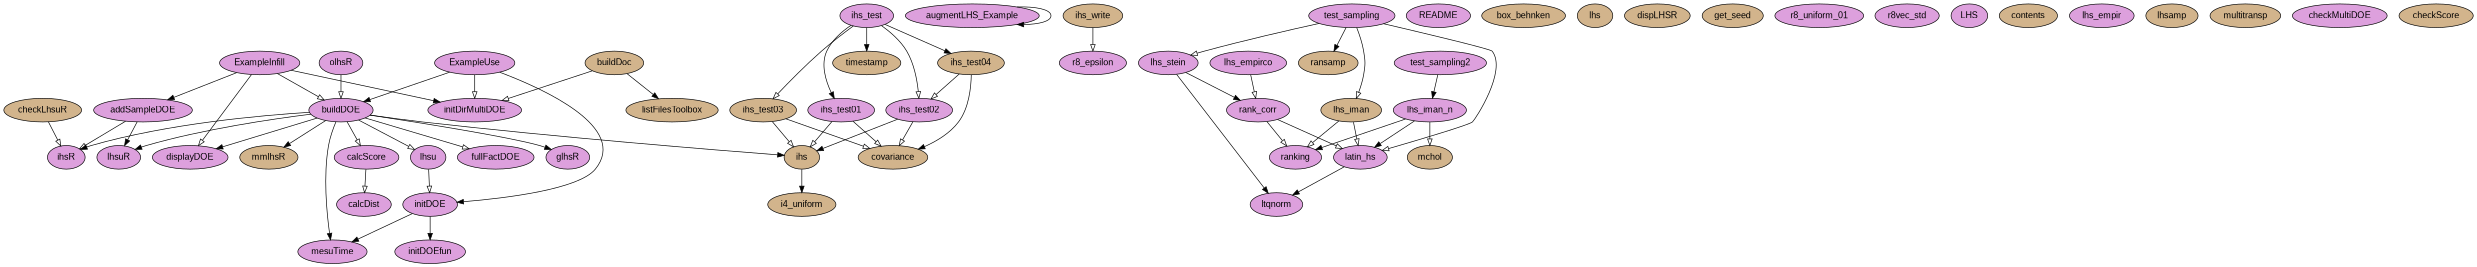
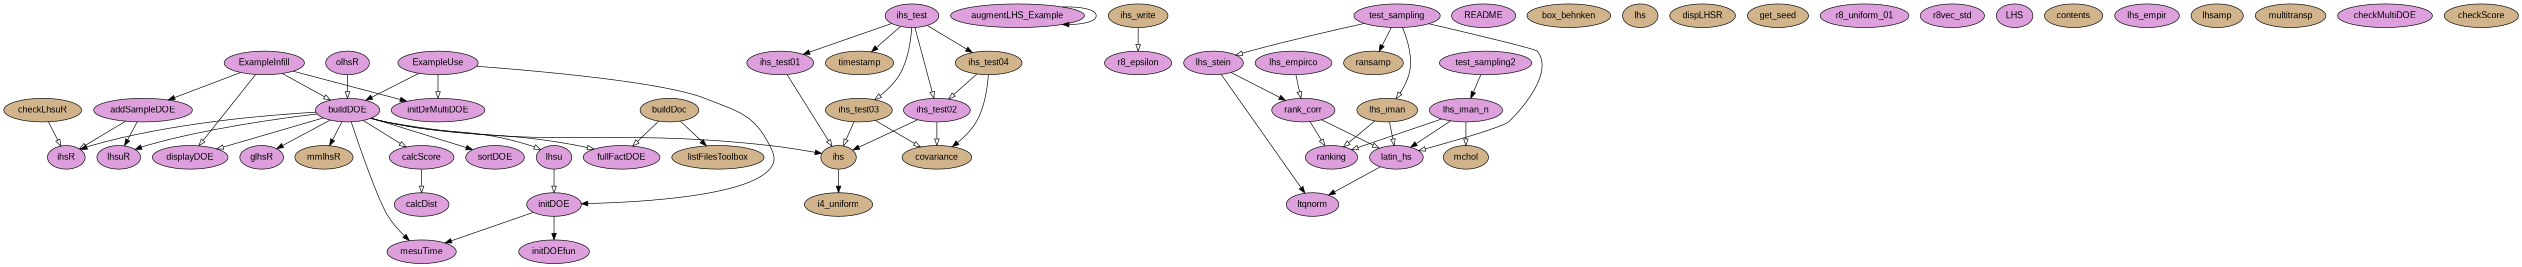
(550, 85) -> (648, 131)
(862, 129) -> none
(270, 132) -> (273, 132)
(1364, 133) -> (1400, 133)
none -> (495, 157)
